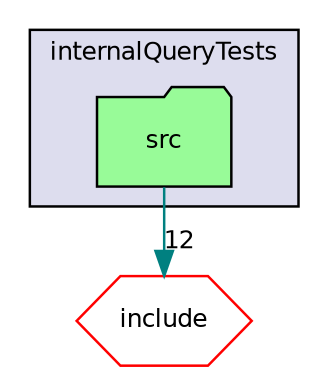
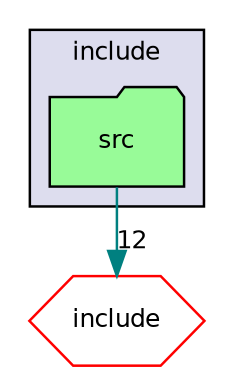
(164, 53) -> (117, 53)
